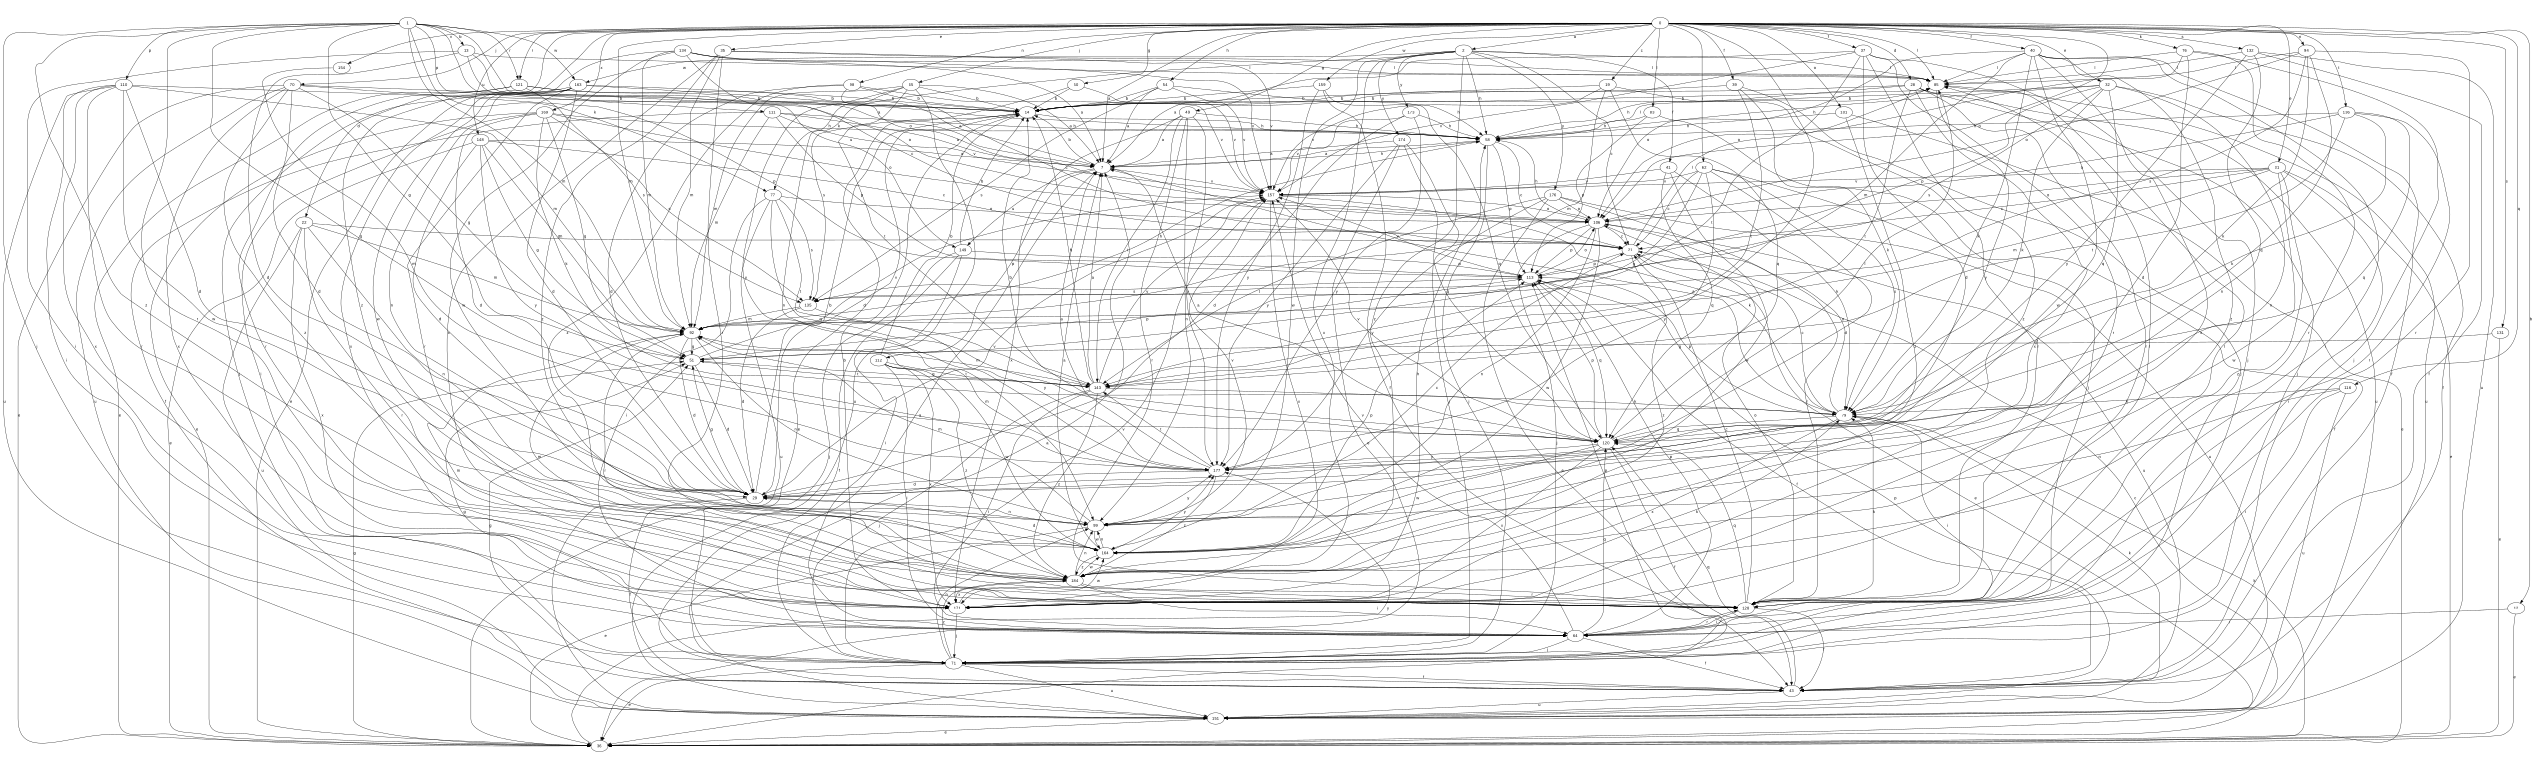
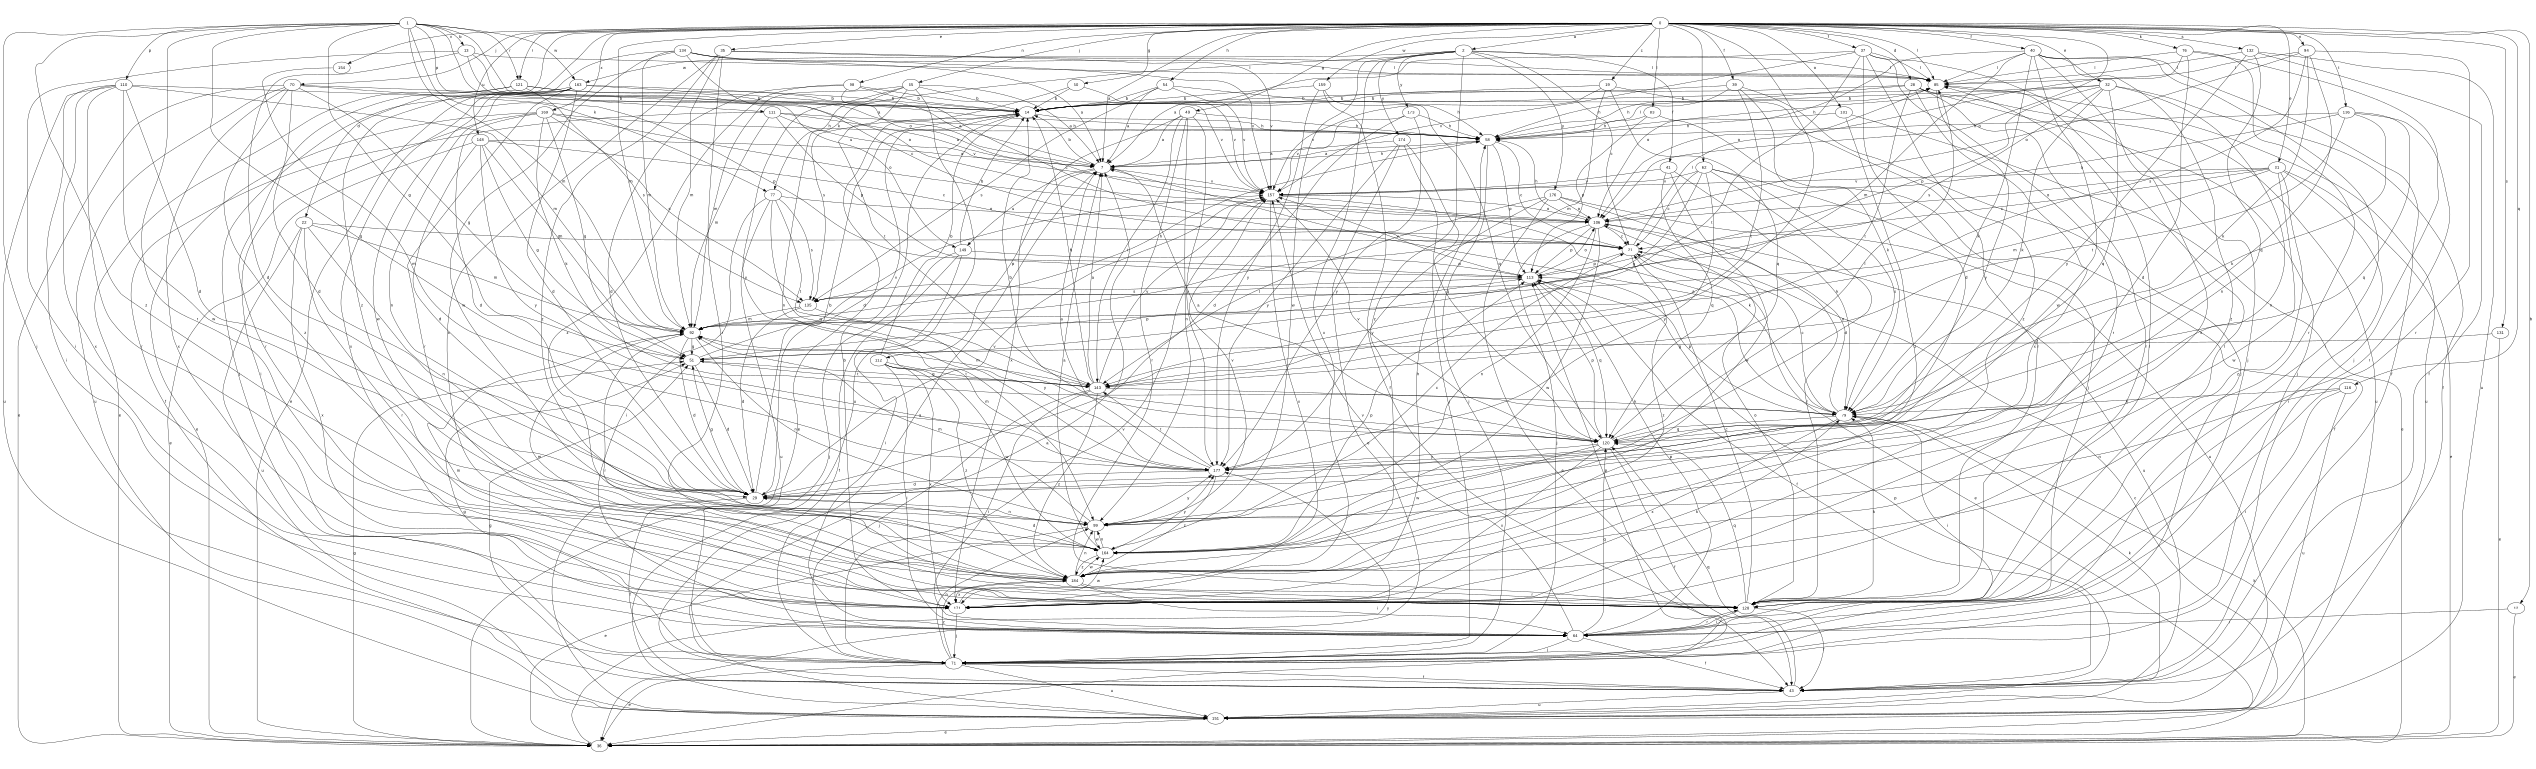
none -> (1905, 65)
(1478, 95) -> (1613, 105)
